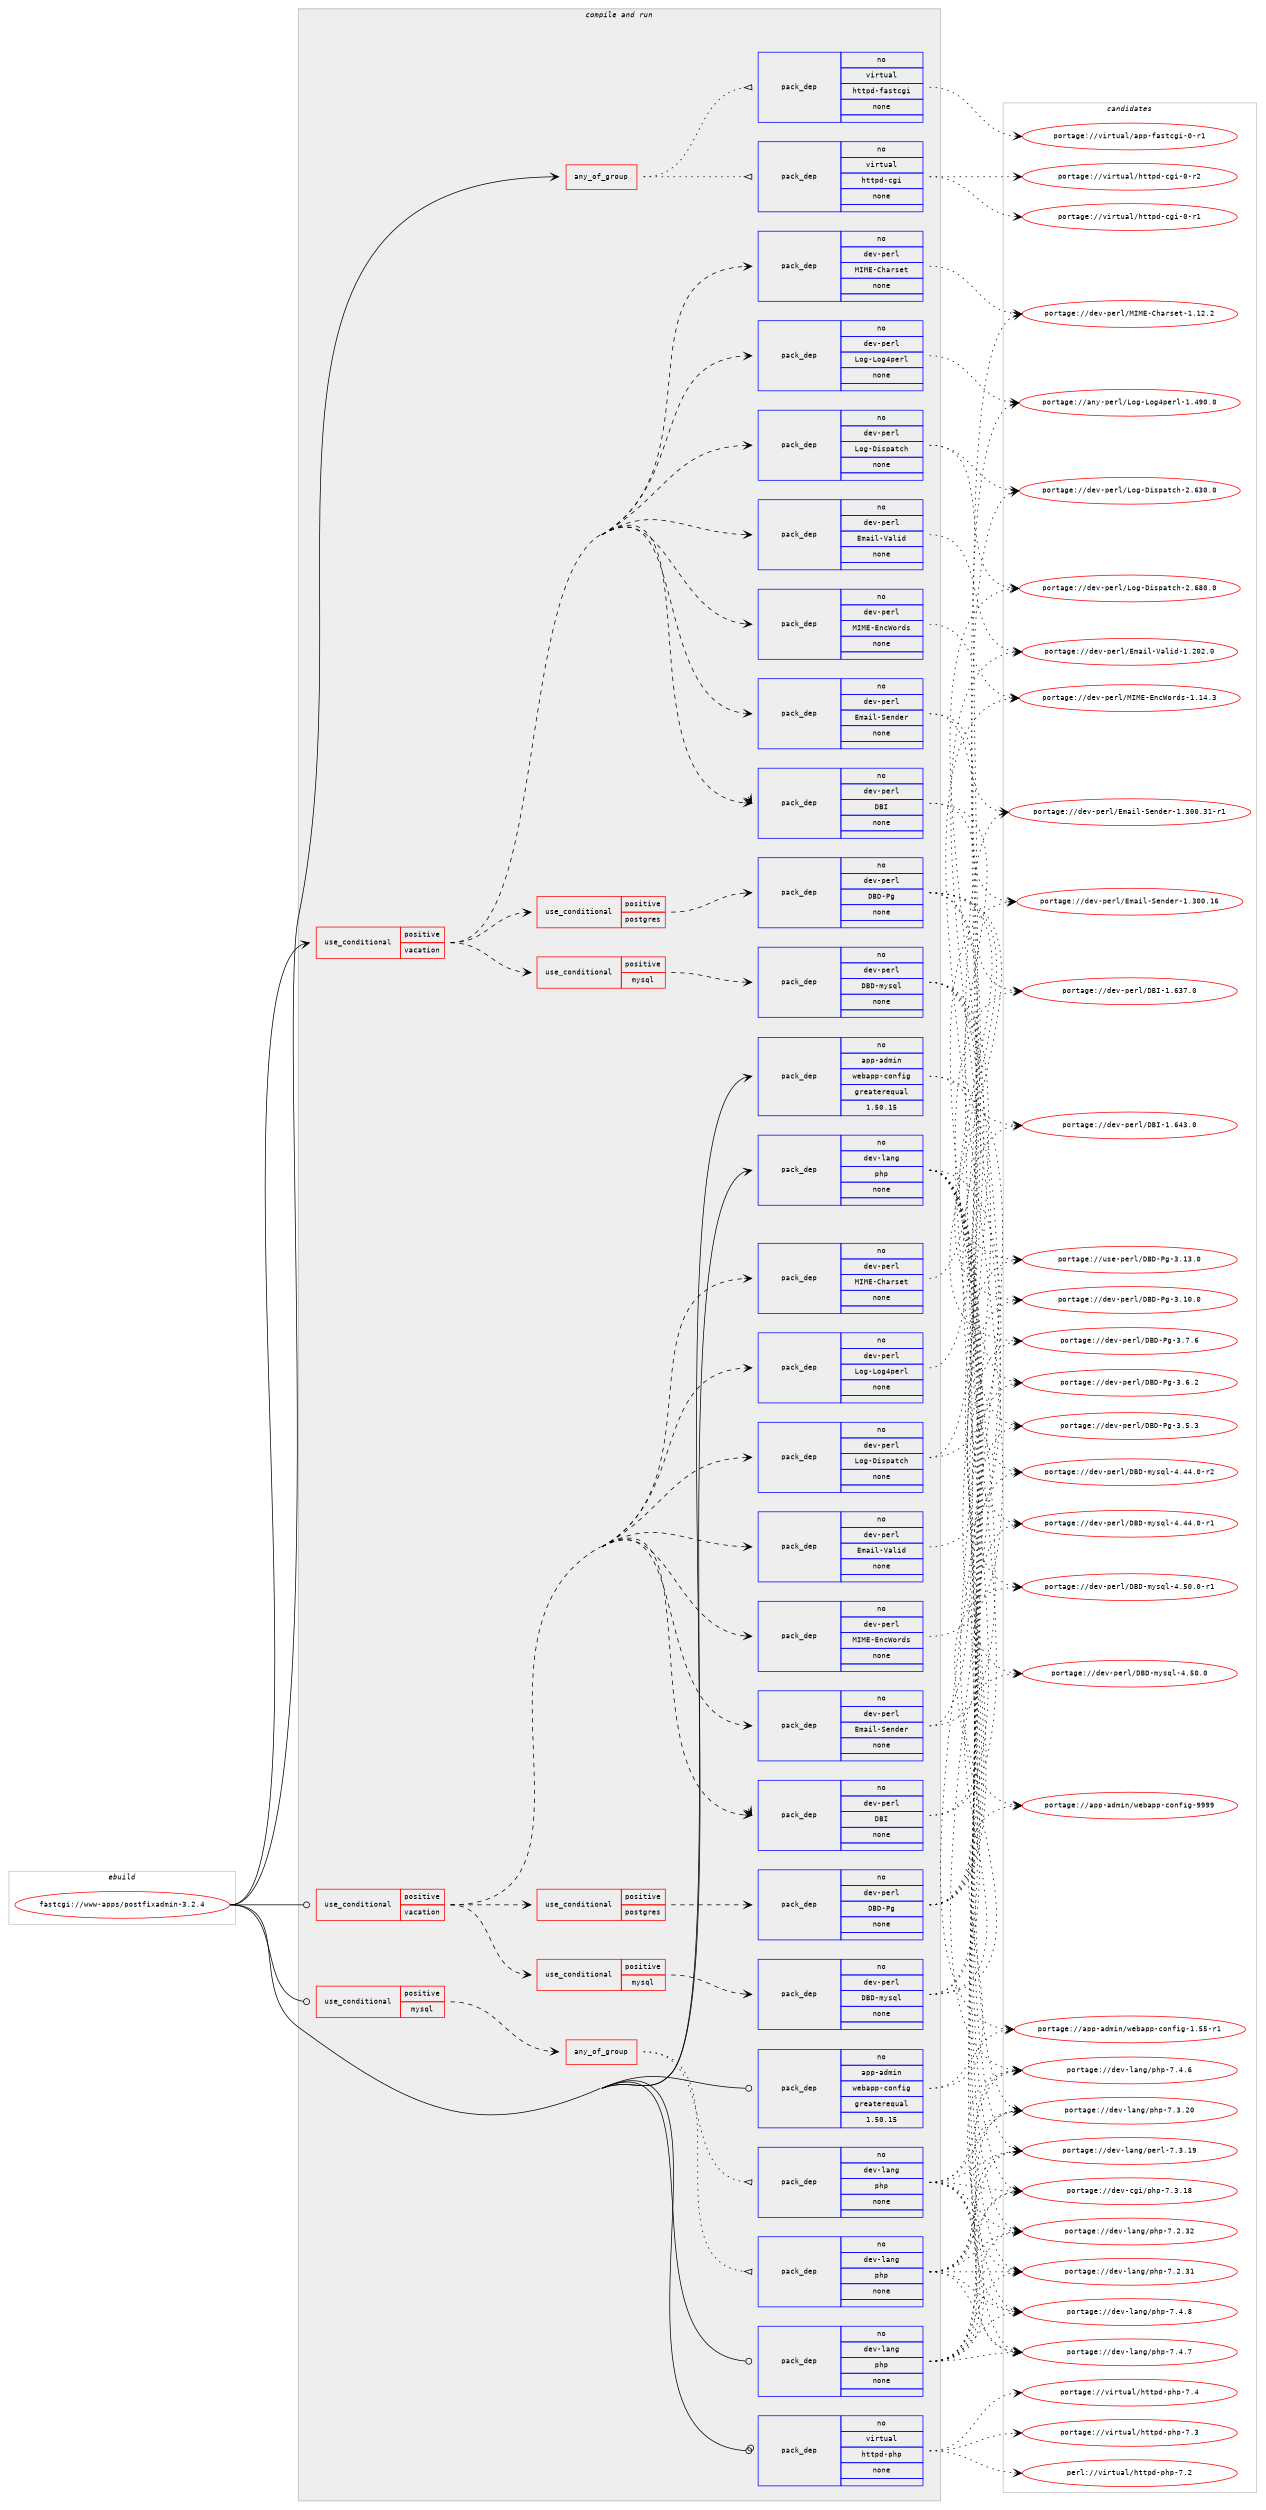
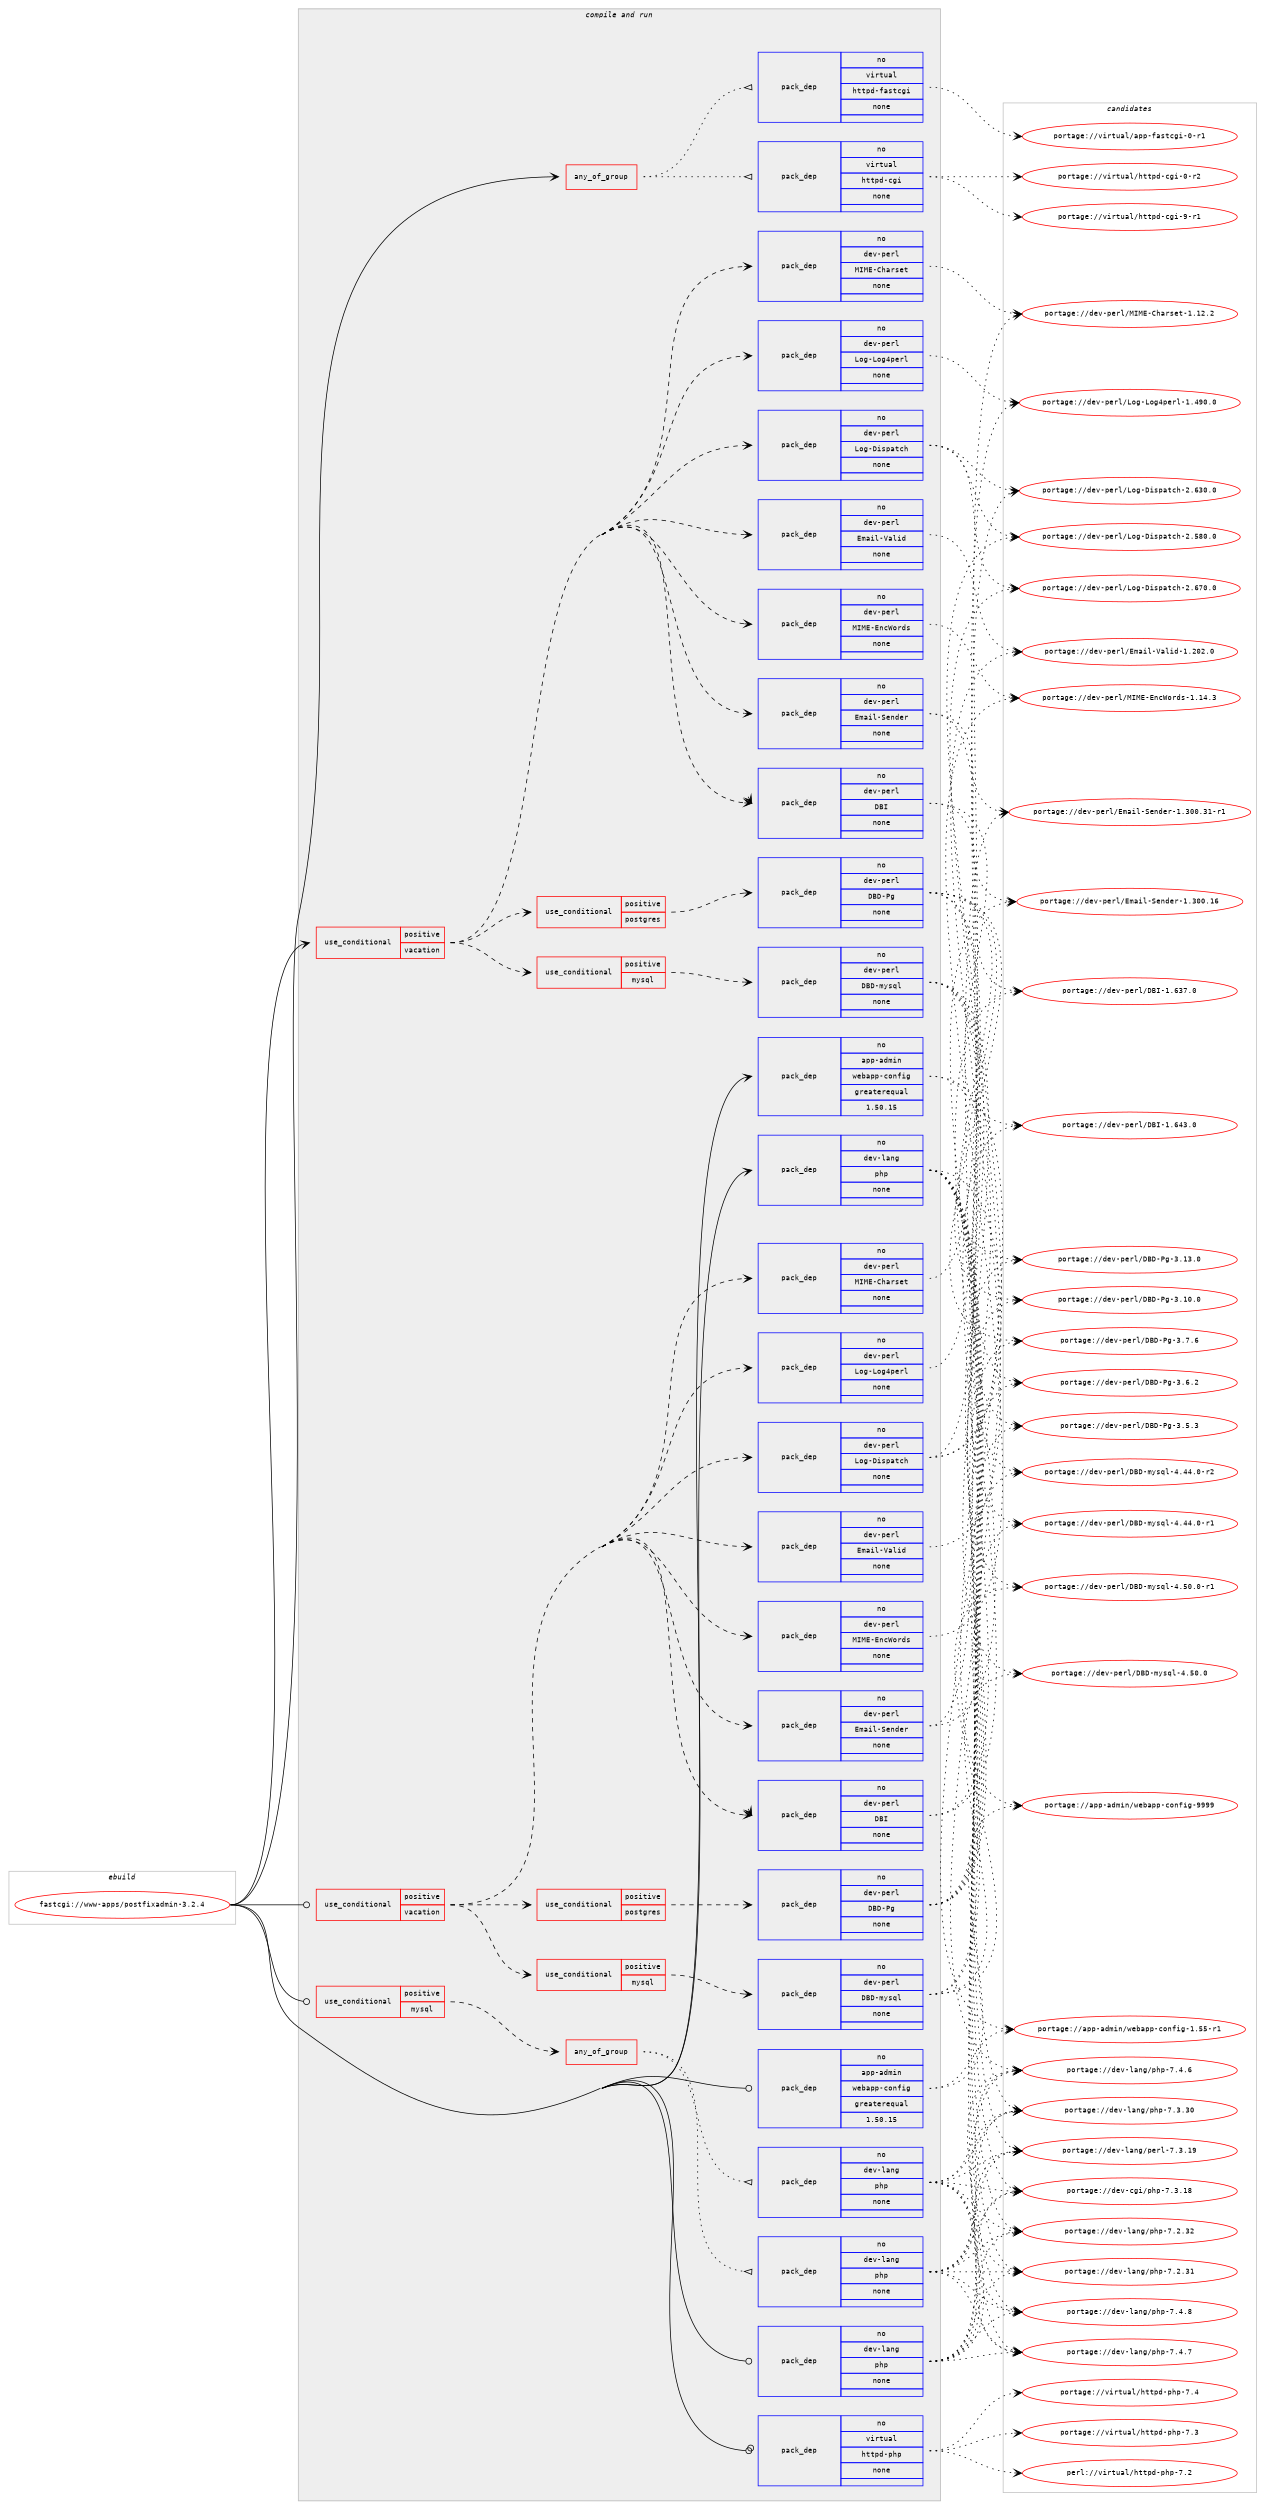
(1130, 217) -> (1130, 217)
(1130, 403) -> (1130, 403)
none -> (1130, 537)
(1130, 588) -> (1130, 588)
(1130, 1260) -> (1130, 1260)
(1130, 2111) -> (1130, 2111)
